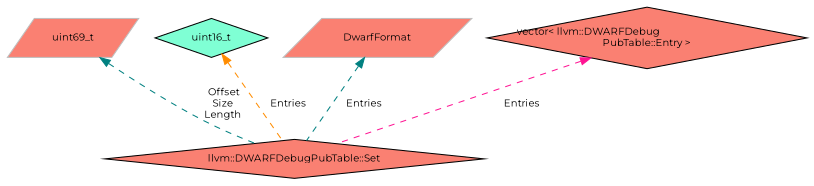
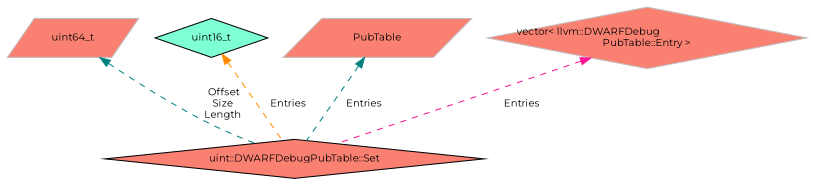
(73, 38) -> (73, 38)
(377, 38) -> (377, 38)
(647, 38) -> (647, 38)
(294, 159) -> (294, 159)
